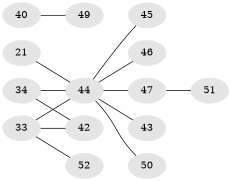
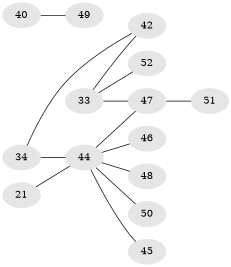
(49, 112) -> (116, 101)
(147, 128) -> (147, 176)
